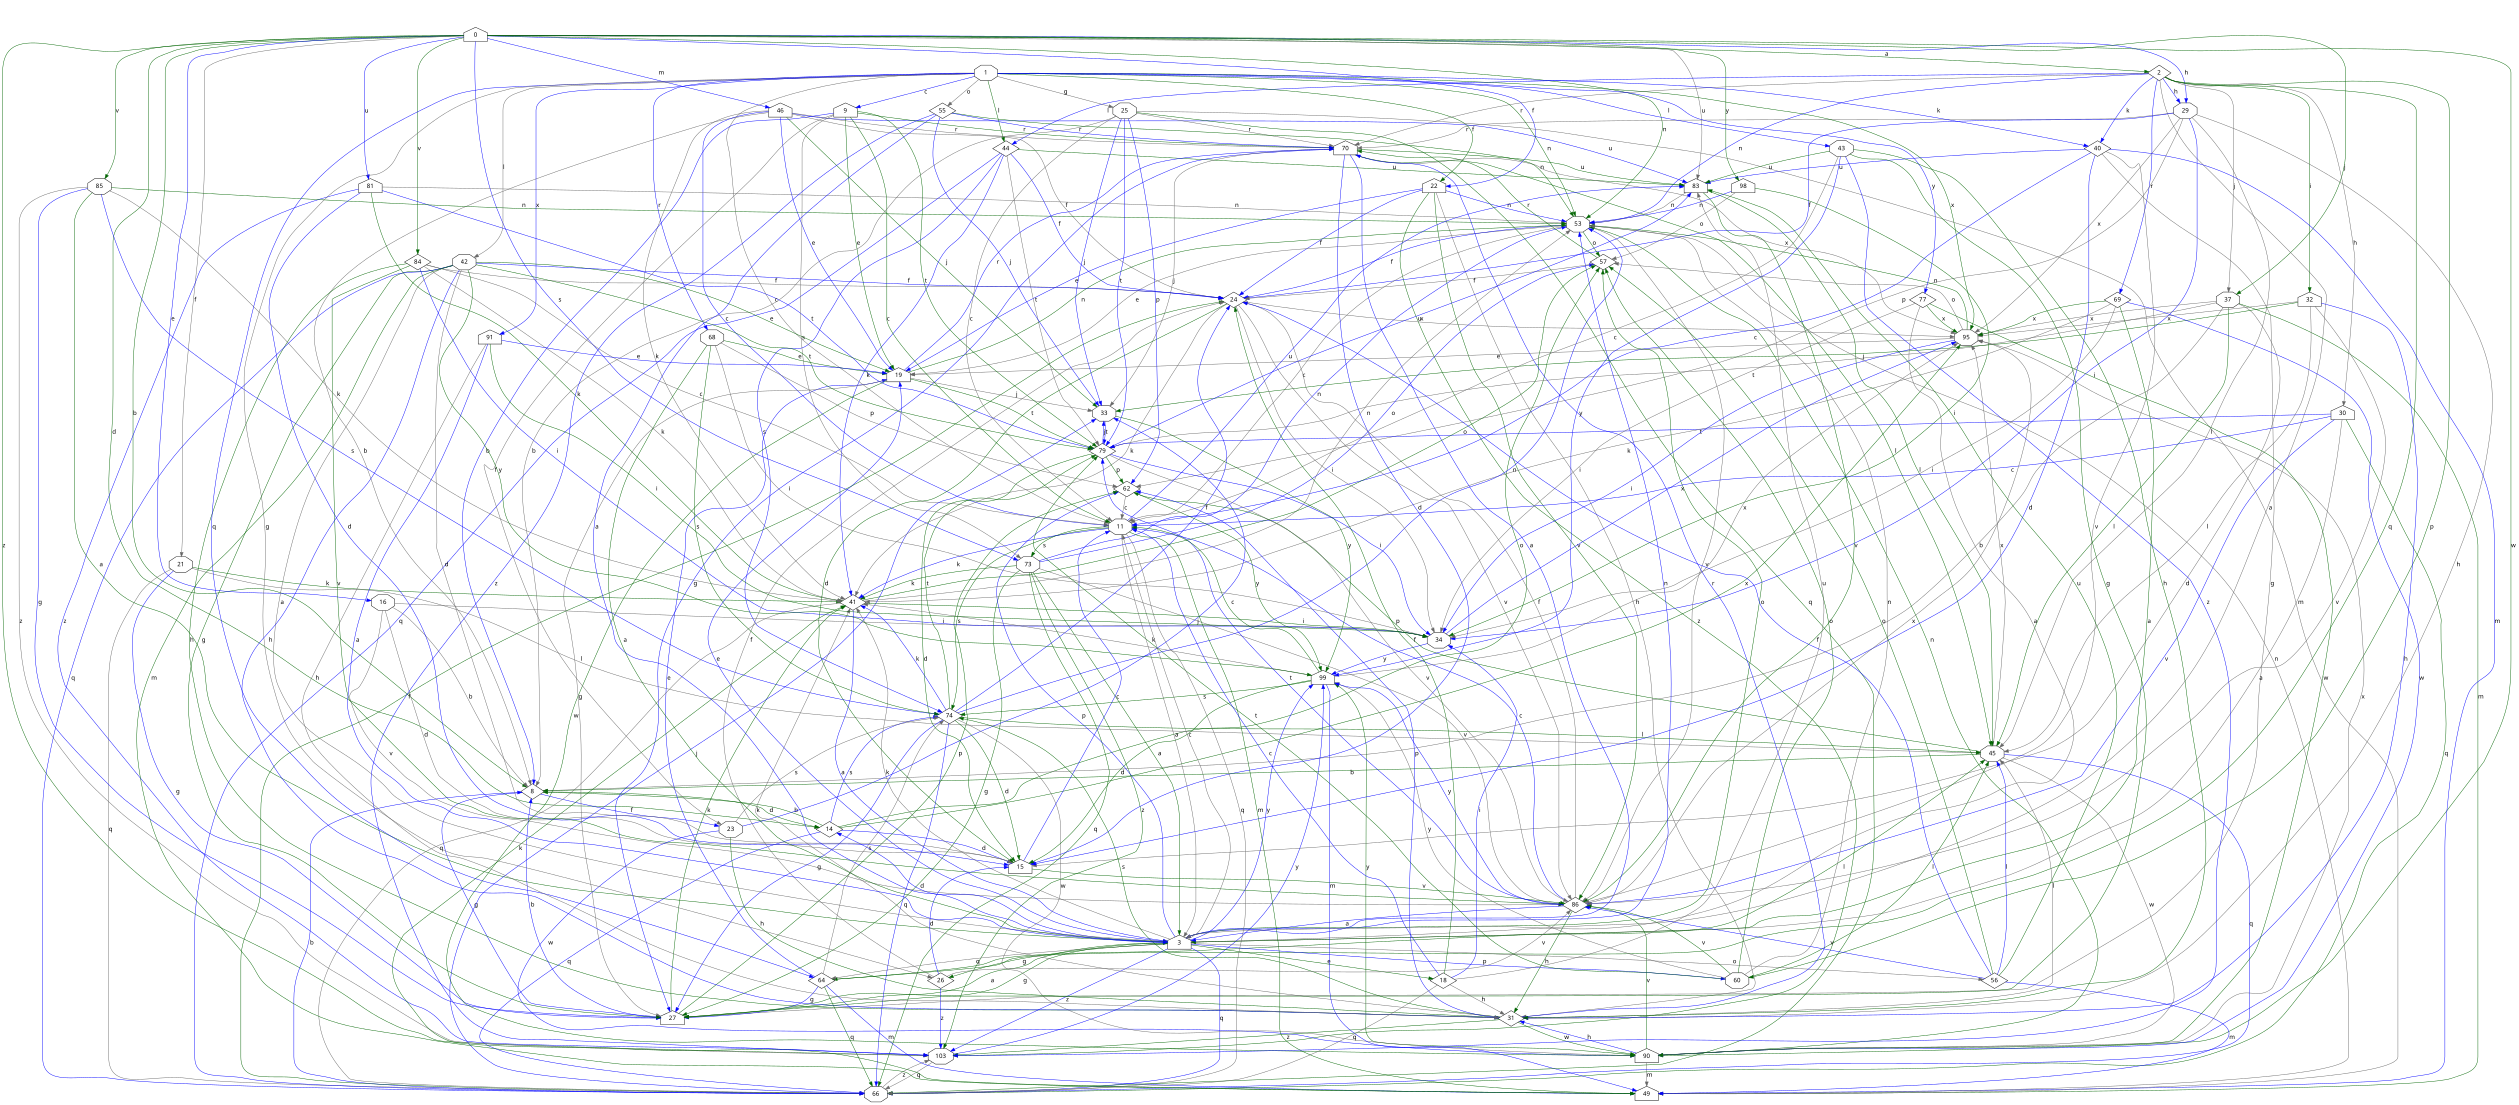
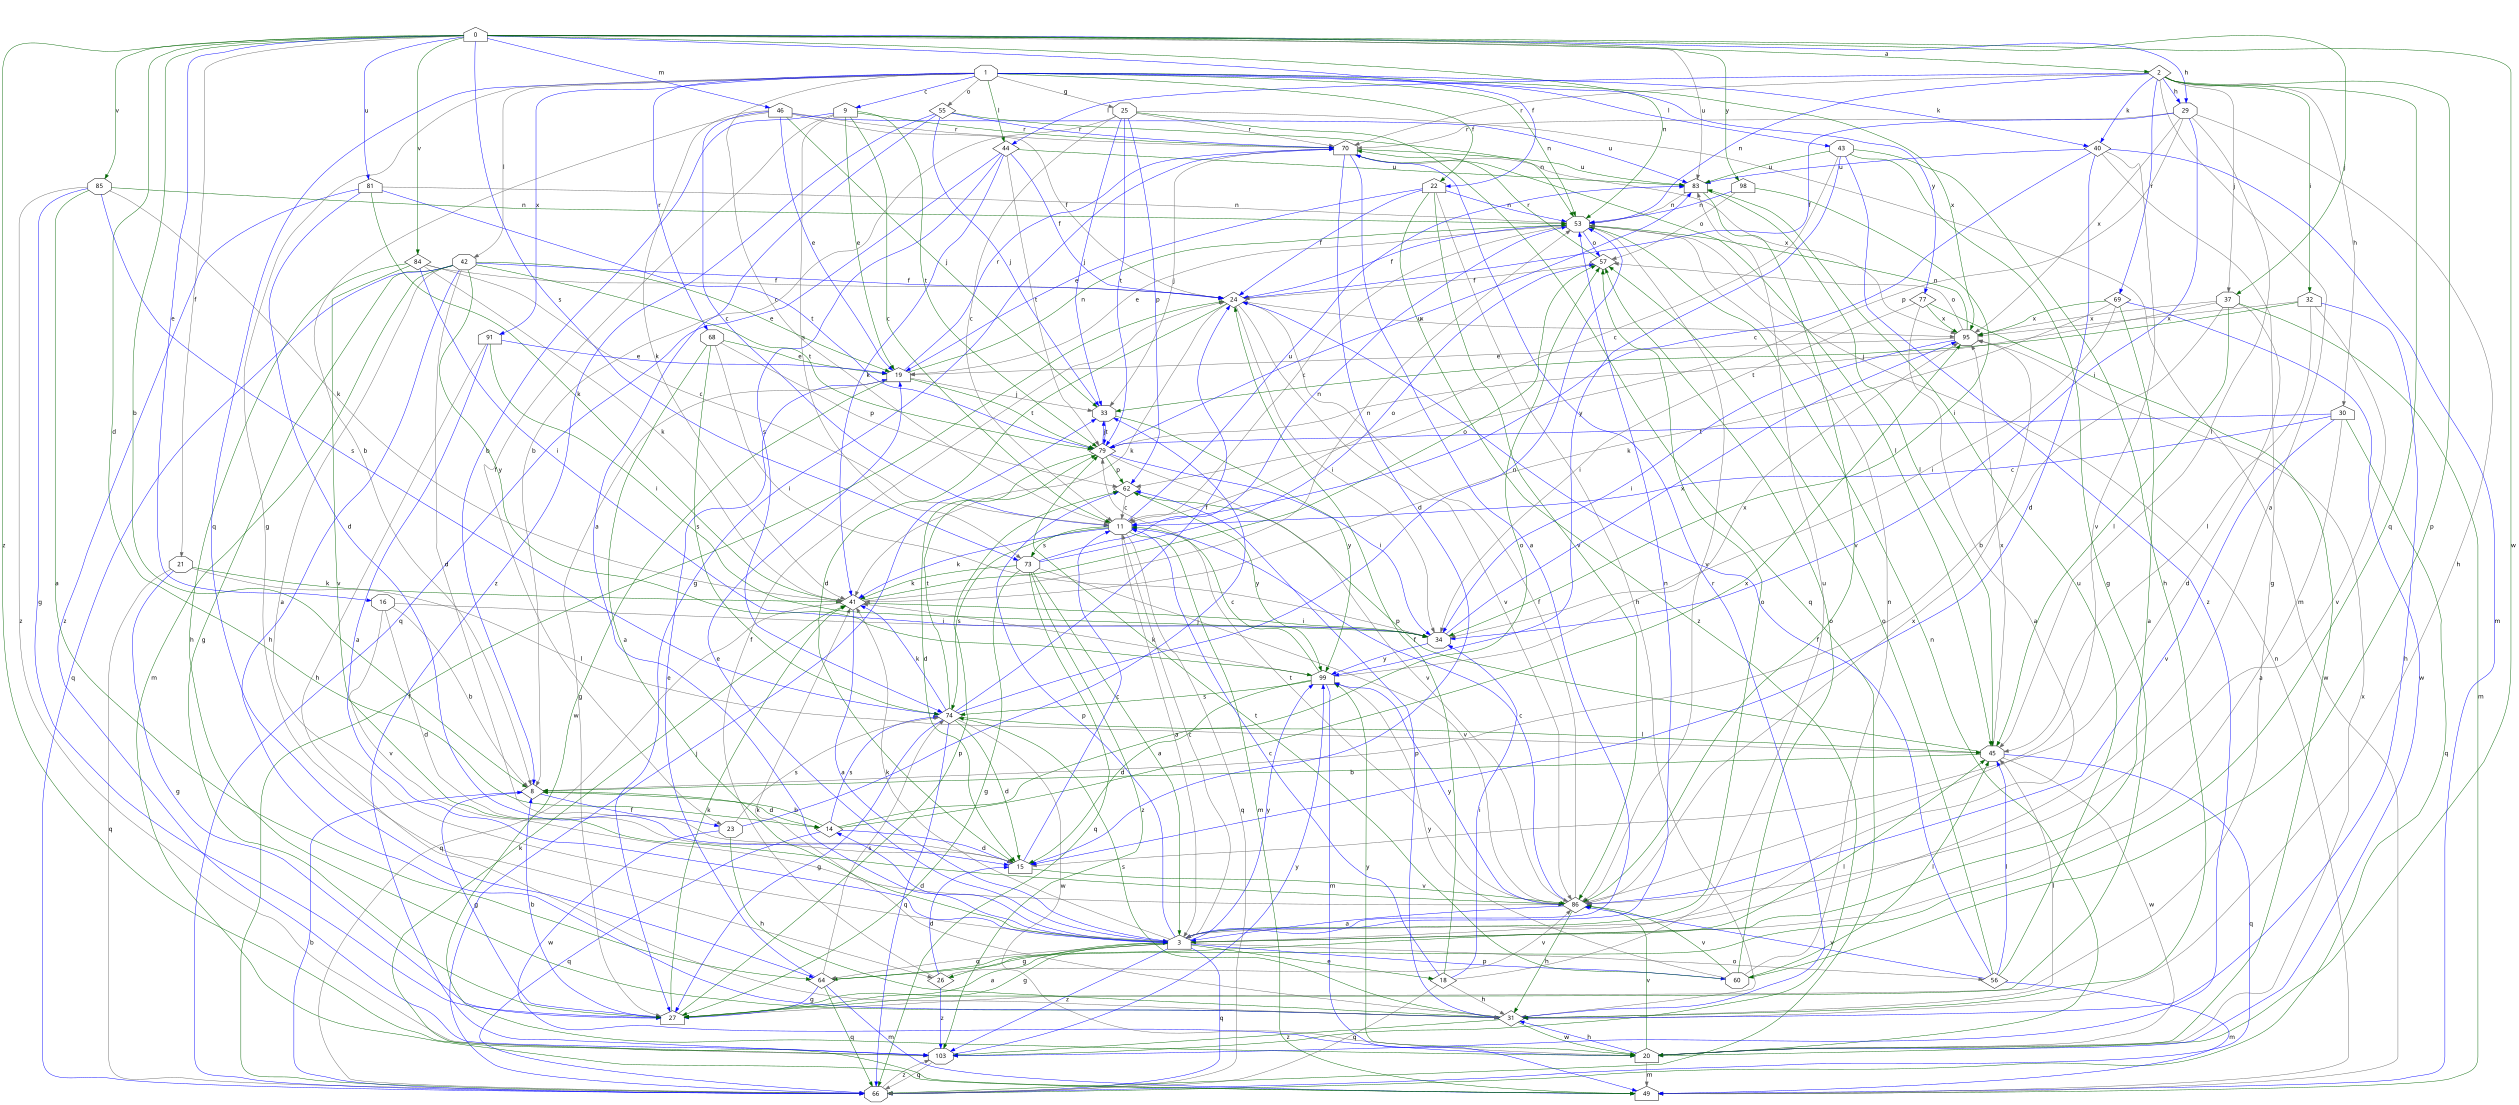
(1590, 242) -> (1590, 242)
(1309, 705) -> (1309, 705)
(345, 812) -> (194, 770)
(1647, 1056) -> (1647, 1056)
